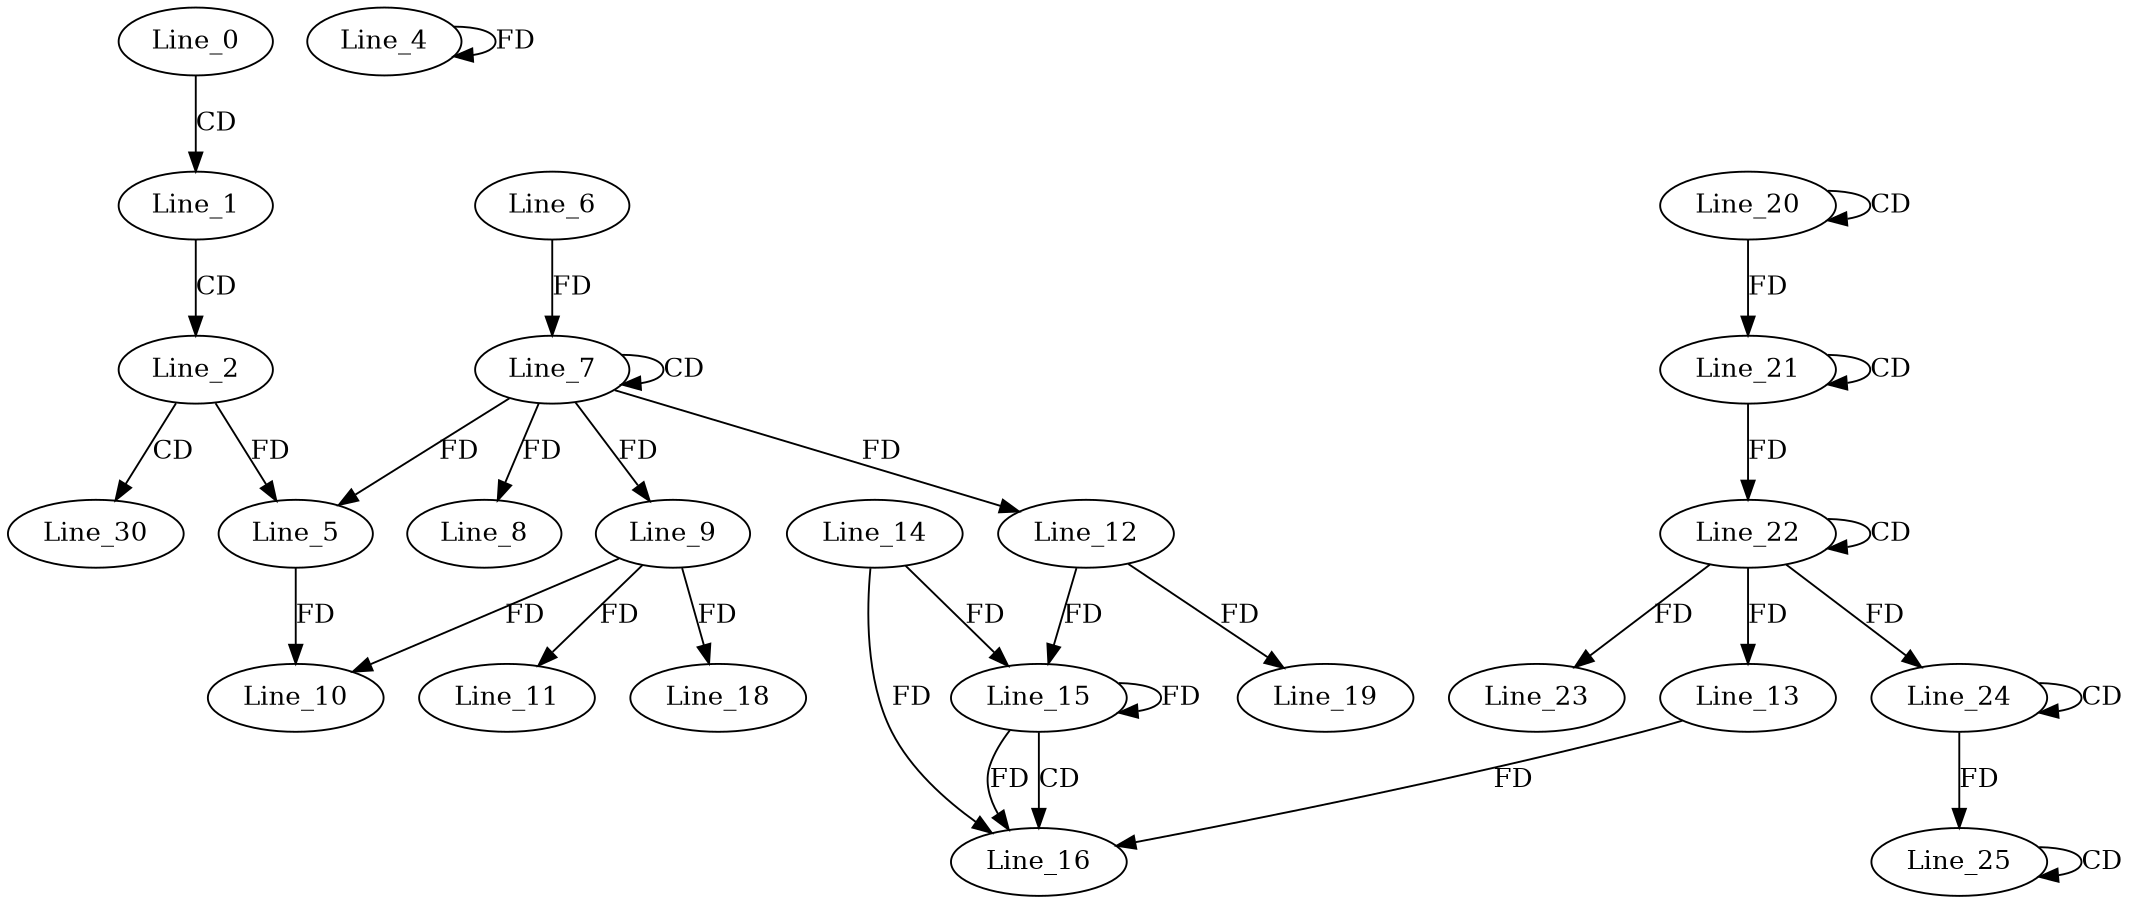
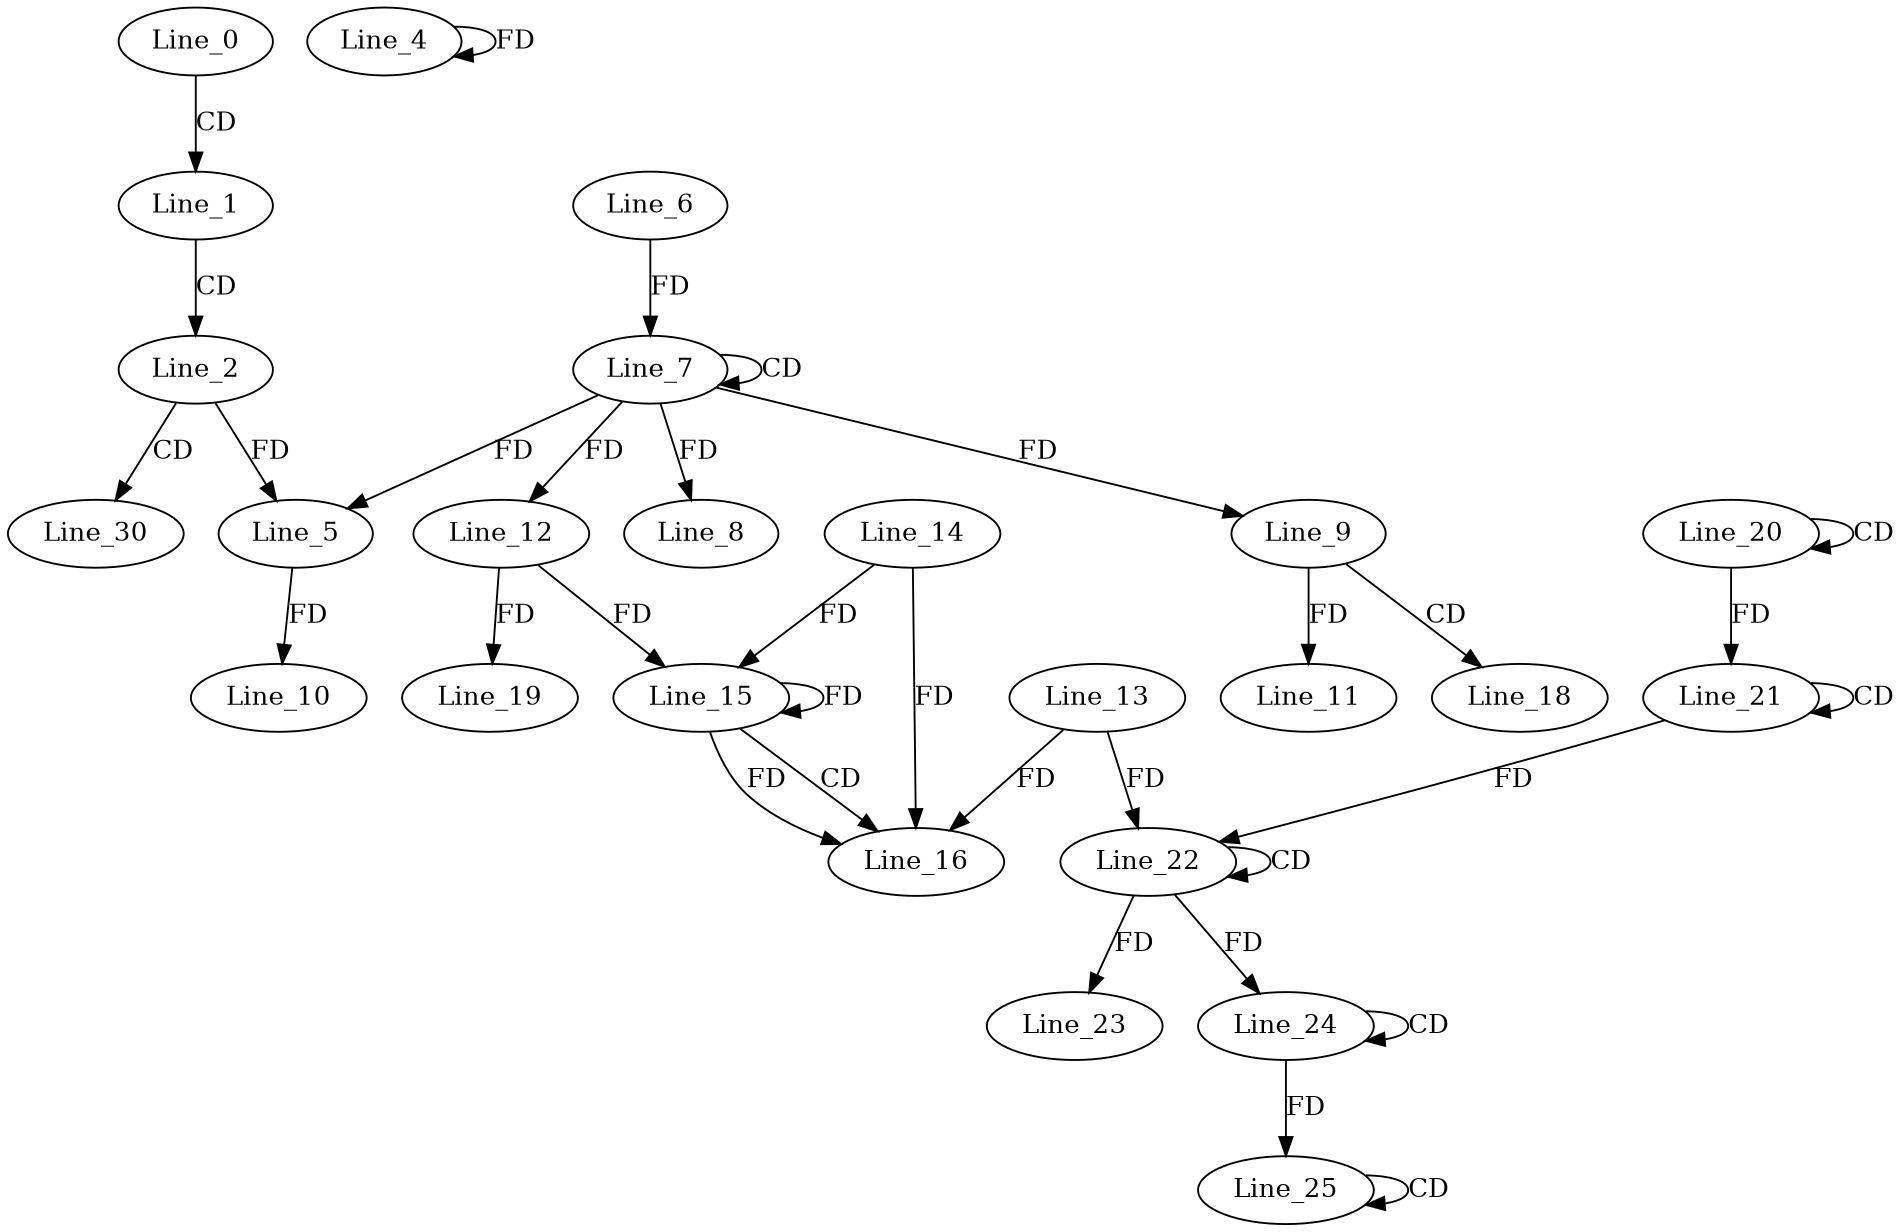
(1748, 606) -> (1120, 771)
(495, 611) -> none
(718, 616) -> (1446, 616)
